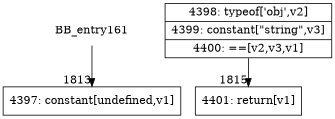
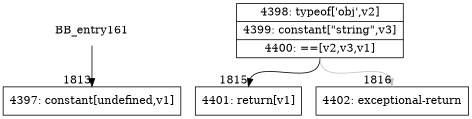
none -> (392, 101)
